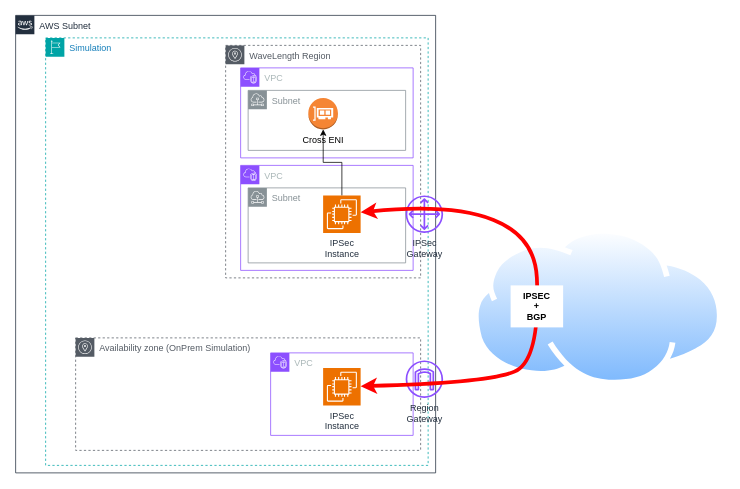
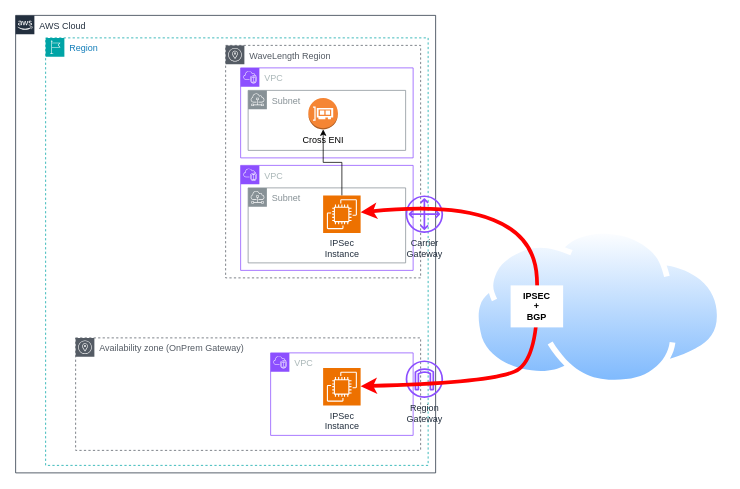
(63, 26) -> (60, 26)
(91, 49) -> (83, 49)
(425, 249) -> (425, 249)
(180, 349) -> (176, 349)
